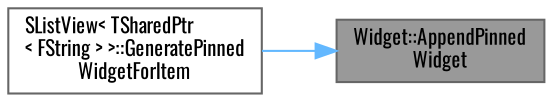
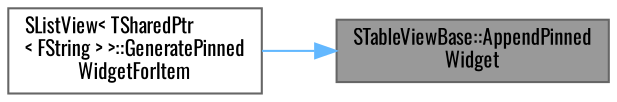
(440, 51) -> (473, 51)
